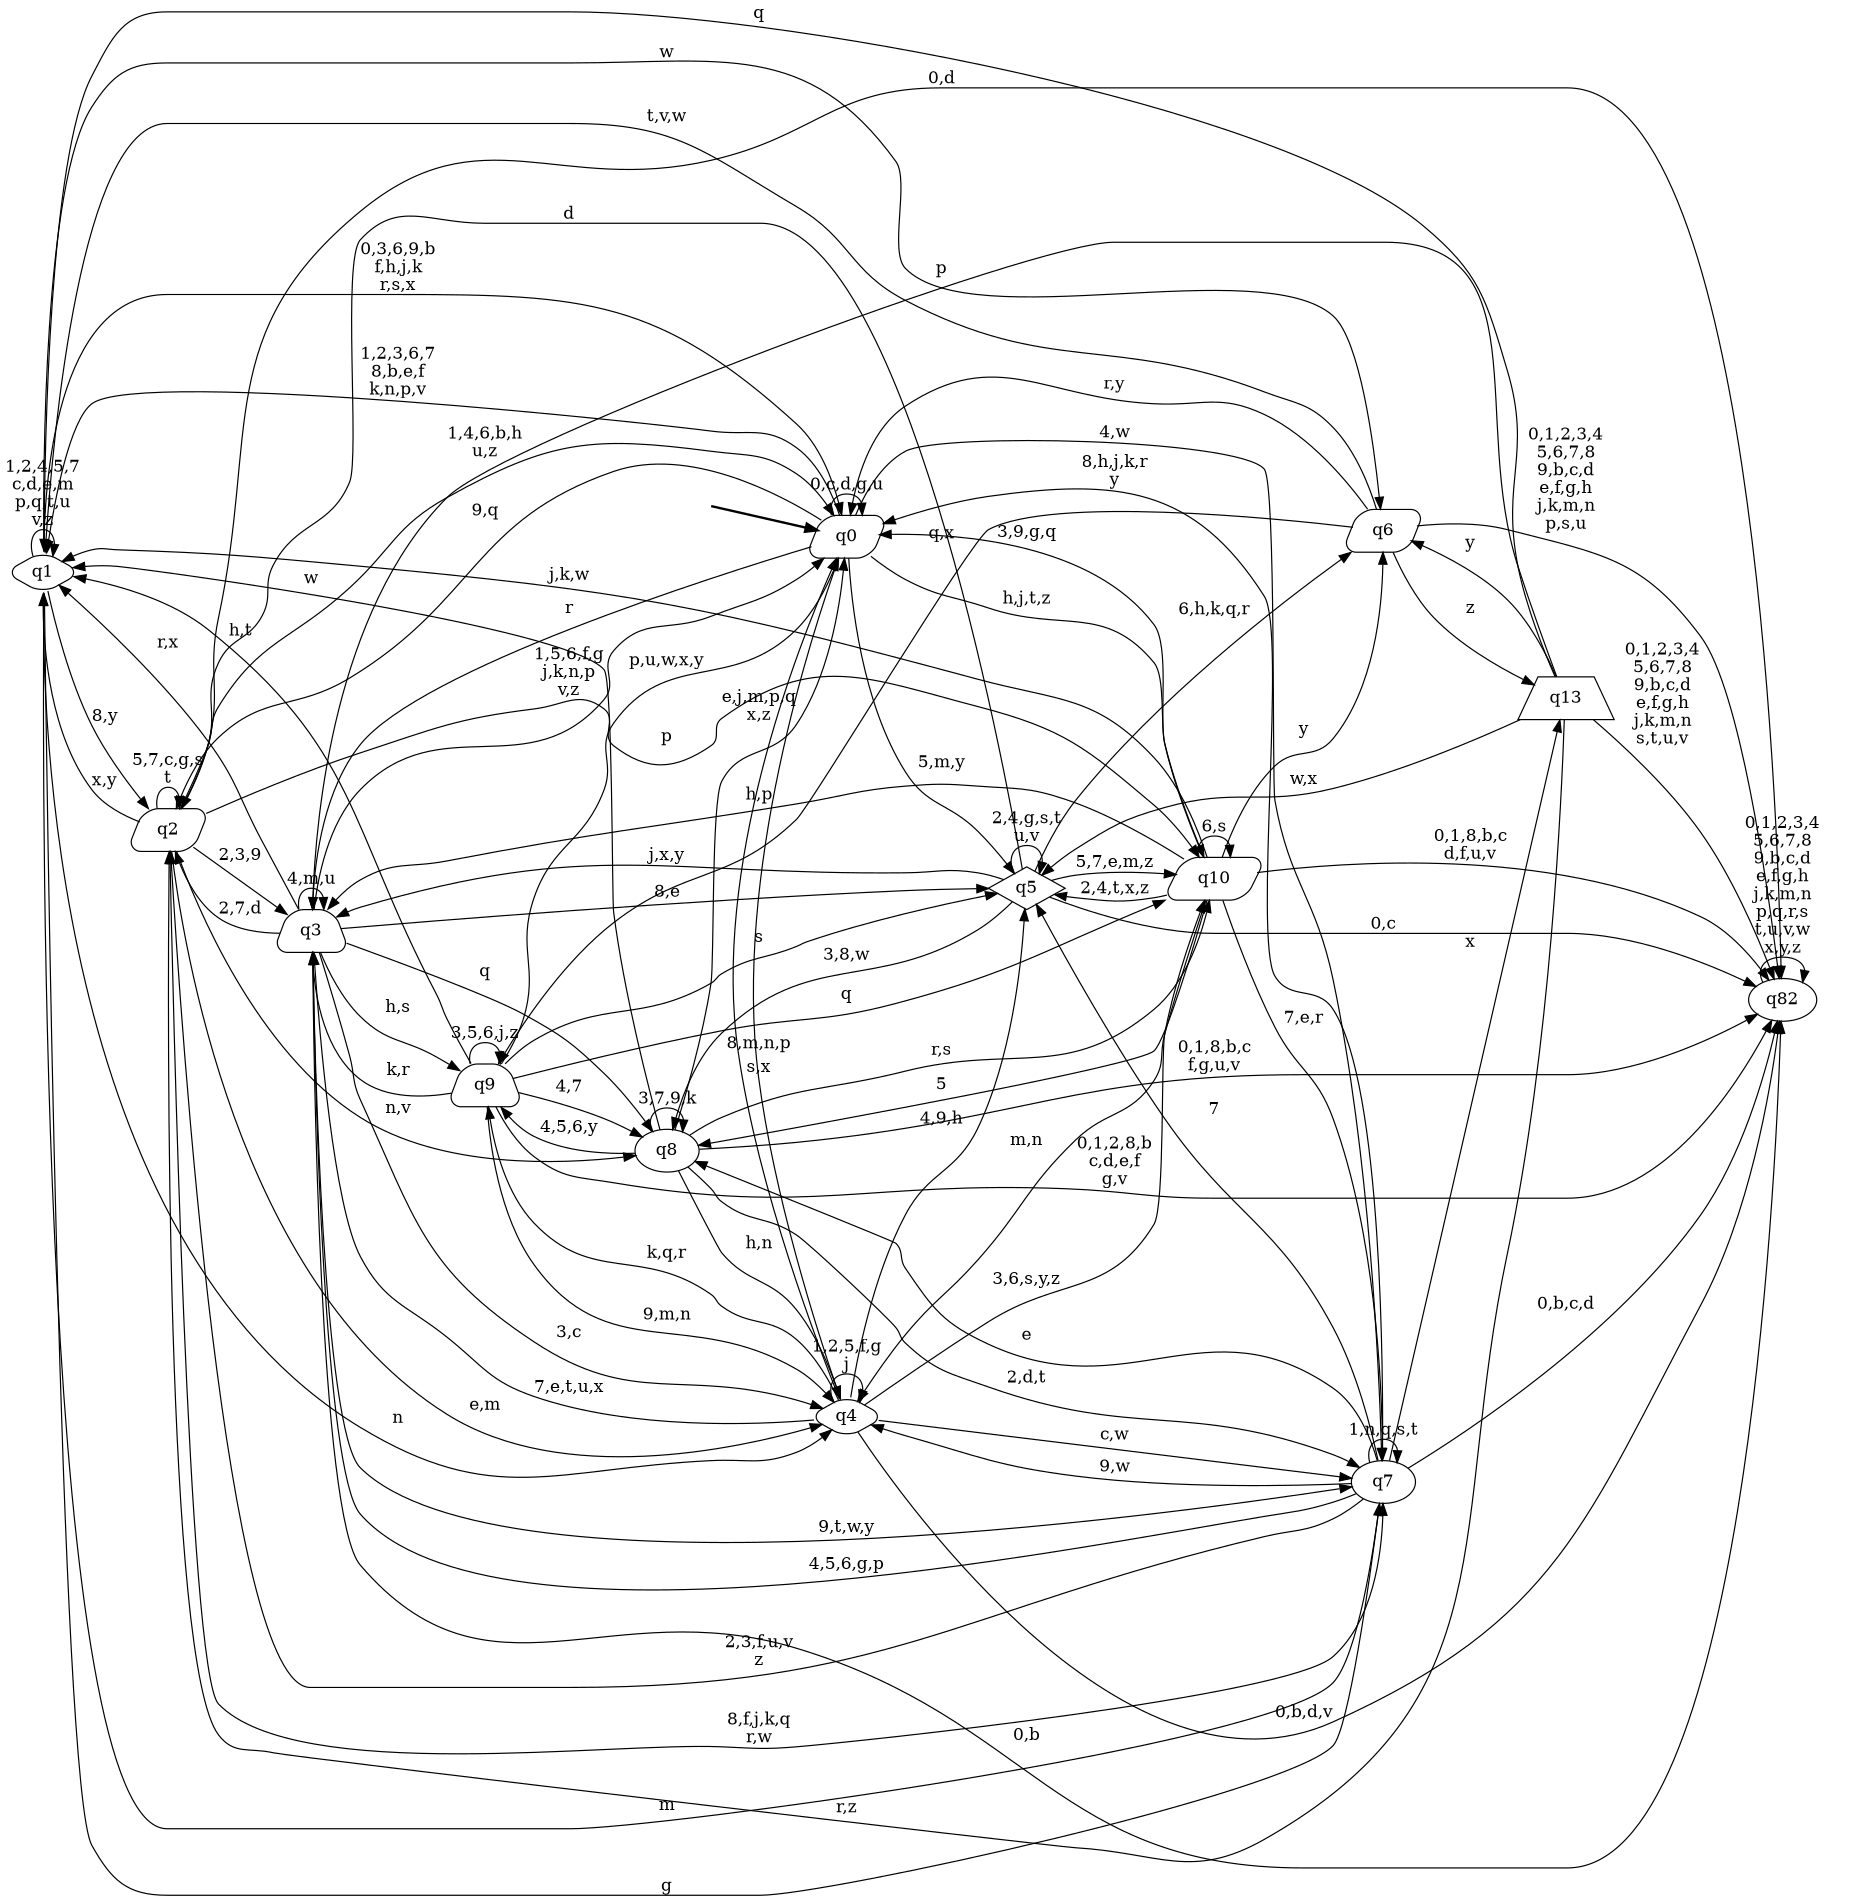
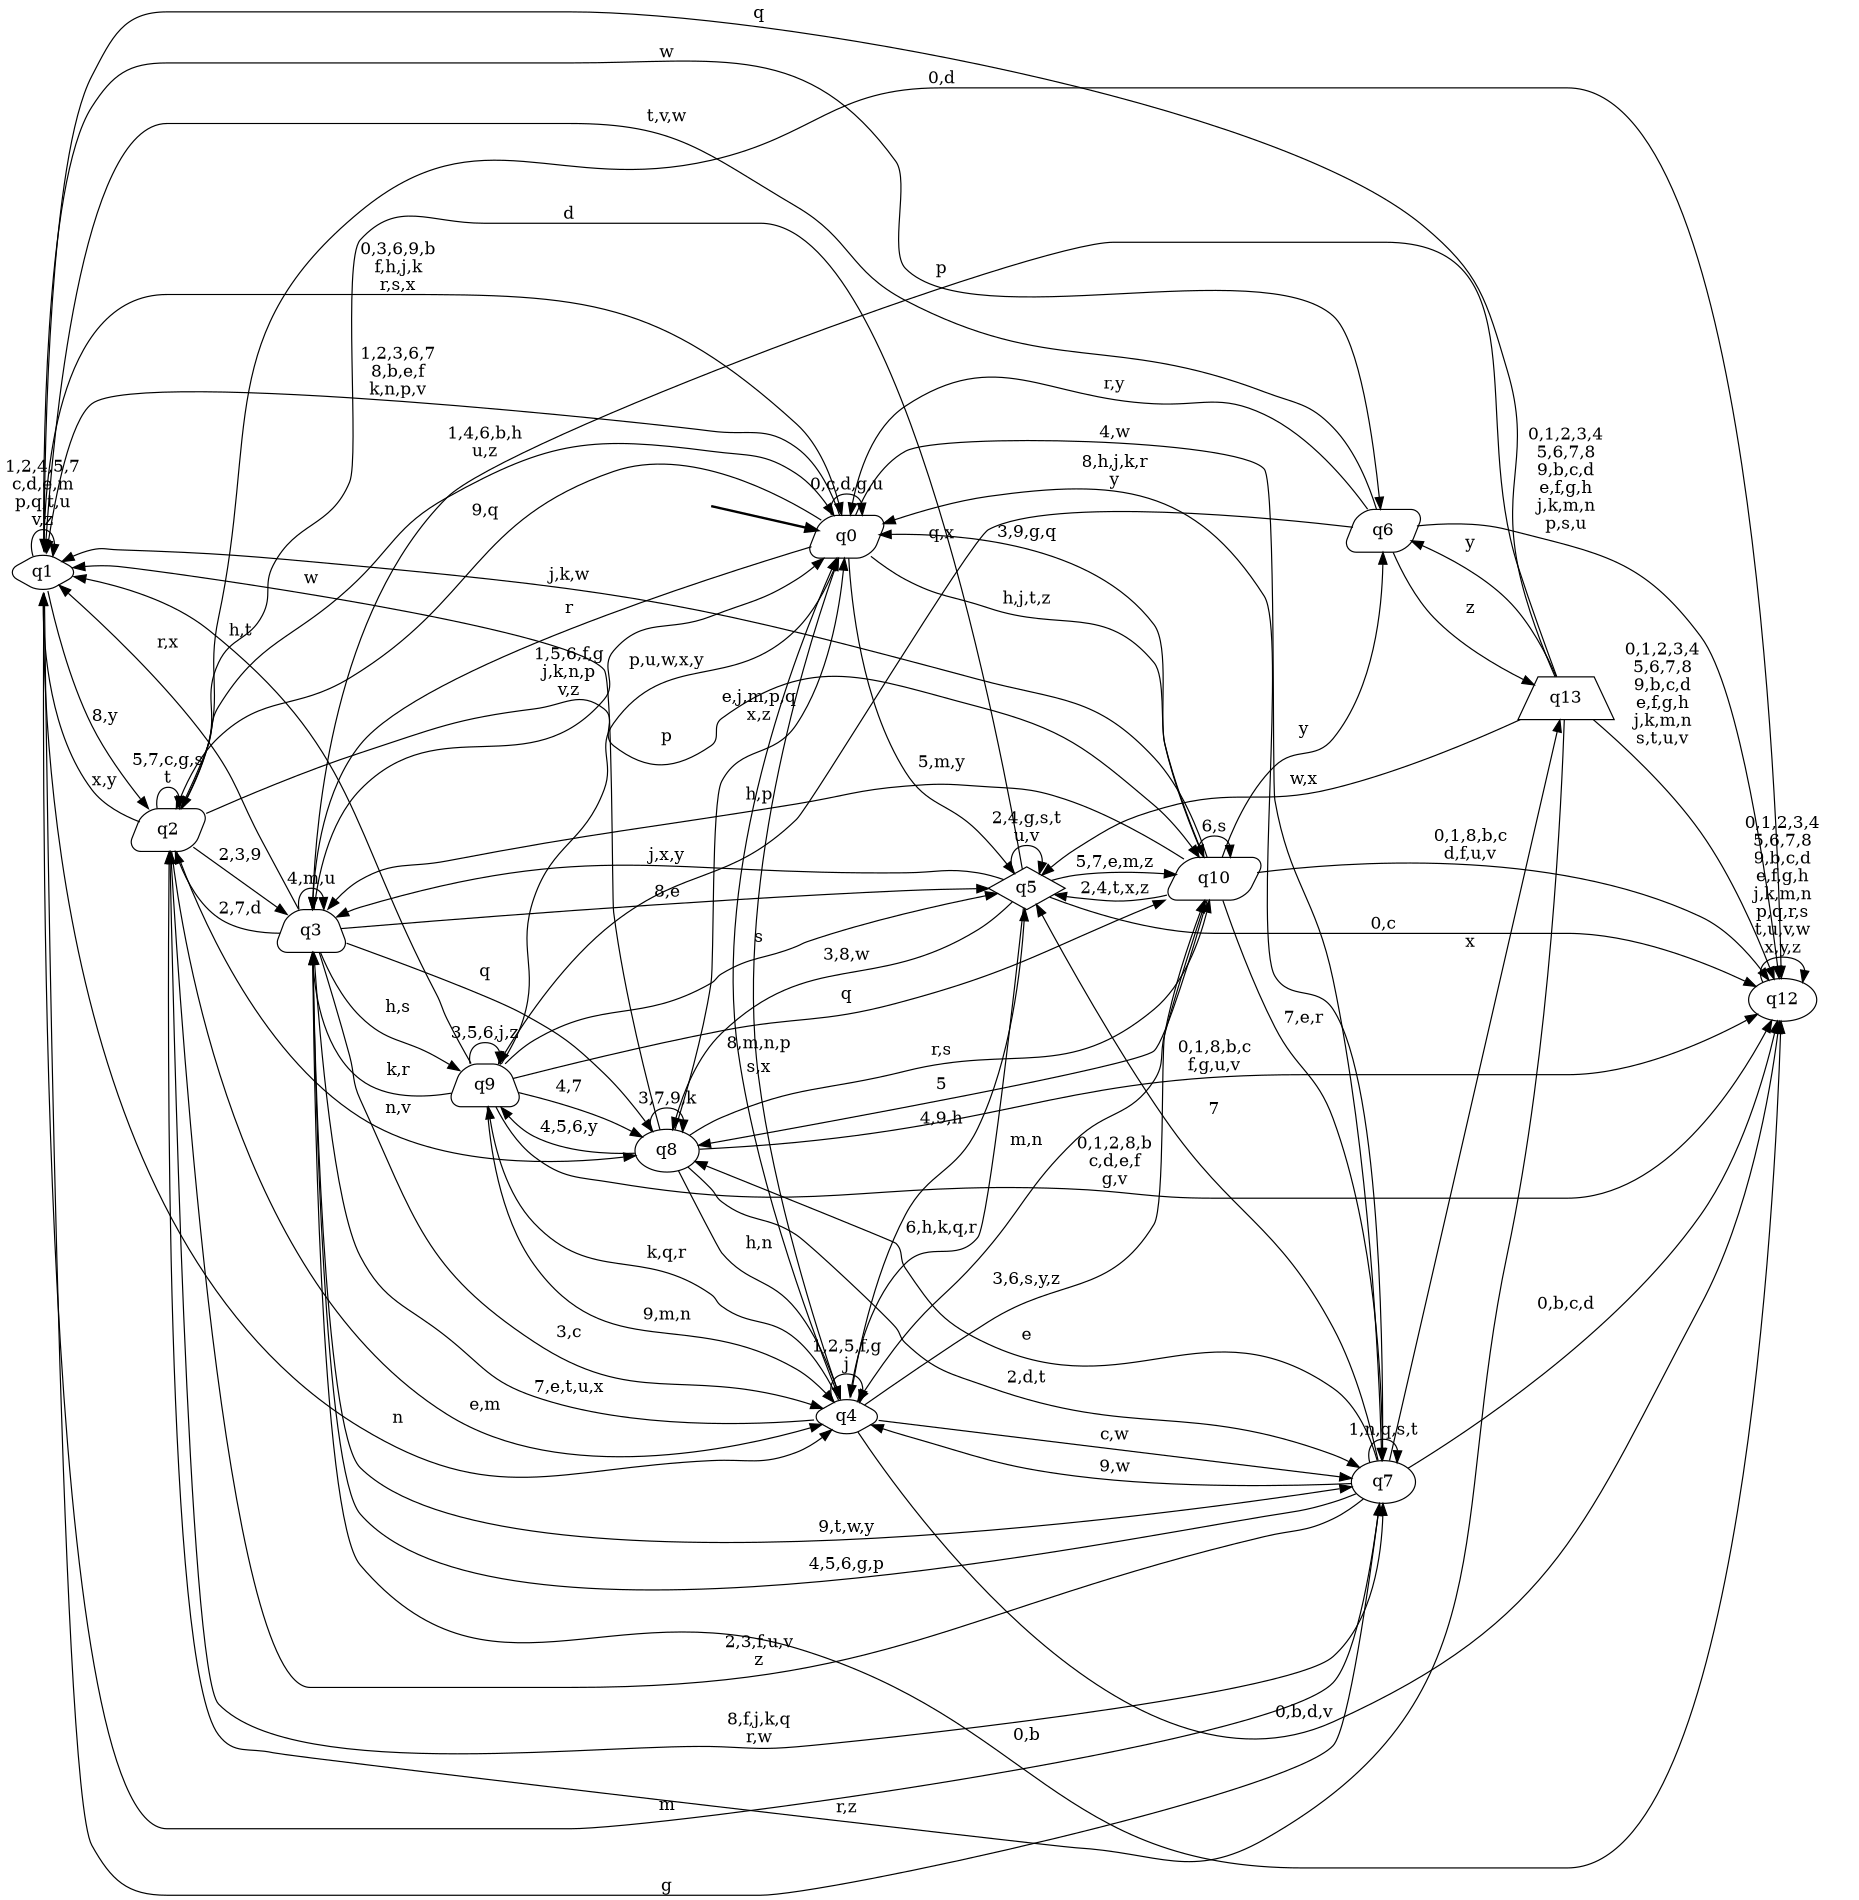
(1171, 699) -> (990, 1180)
(1783, 1000) -> (1783, 1000)
